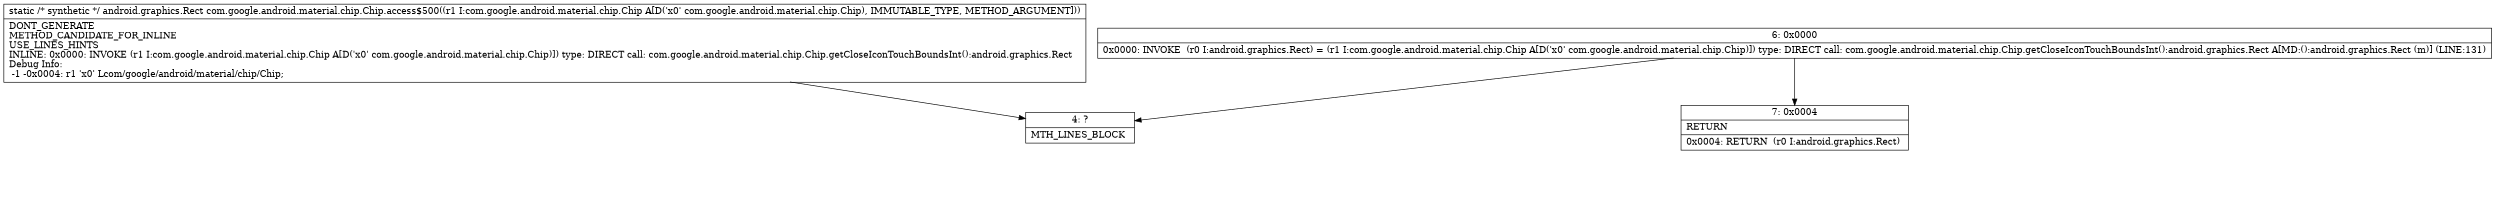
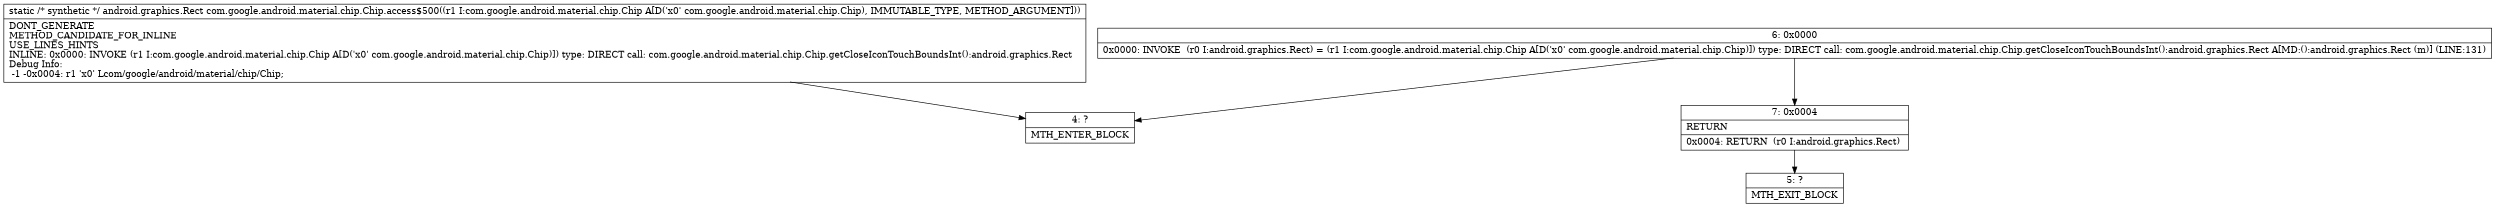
(1078, 135) -> (1080, 135)
none -> (1795, 188)
